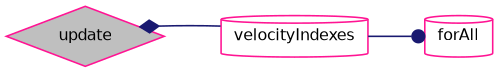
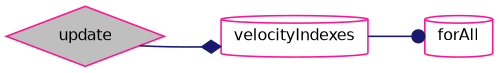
(190, 26) -> (171, 47)
